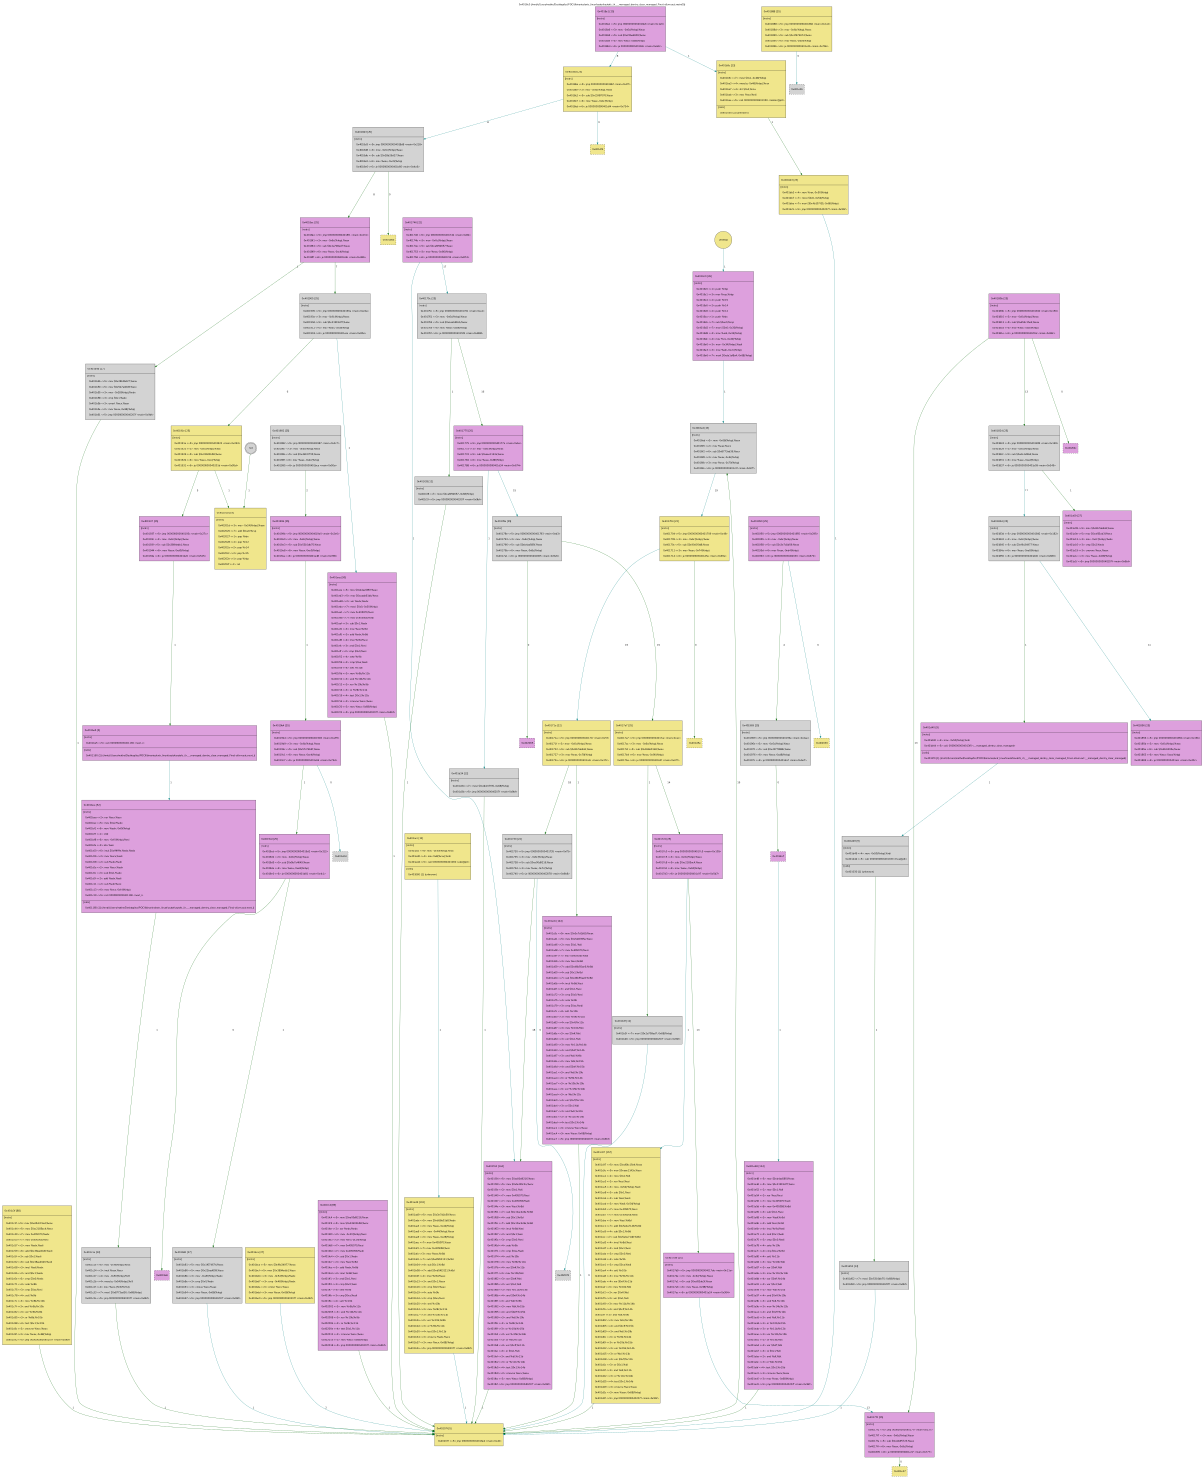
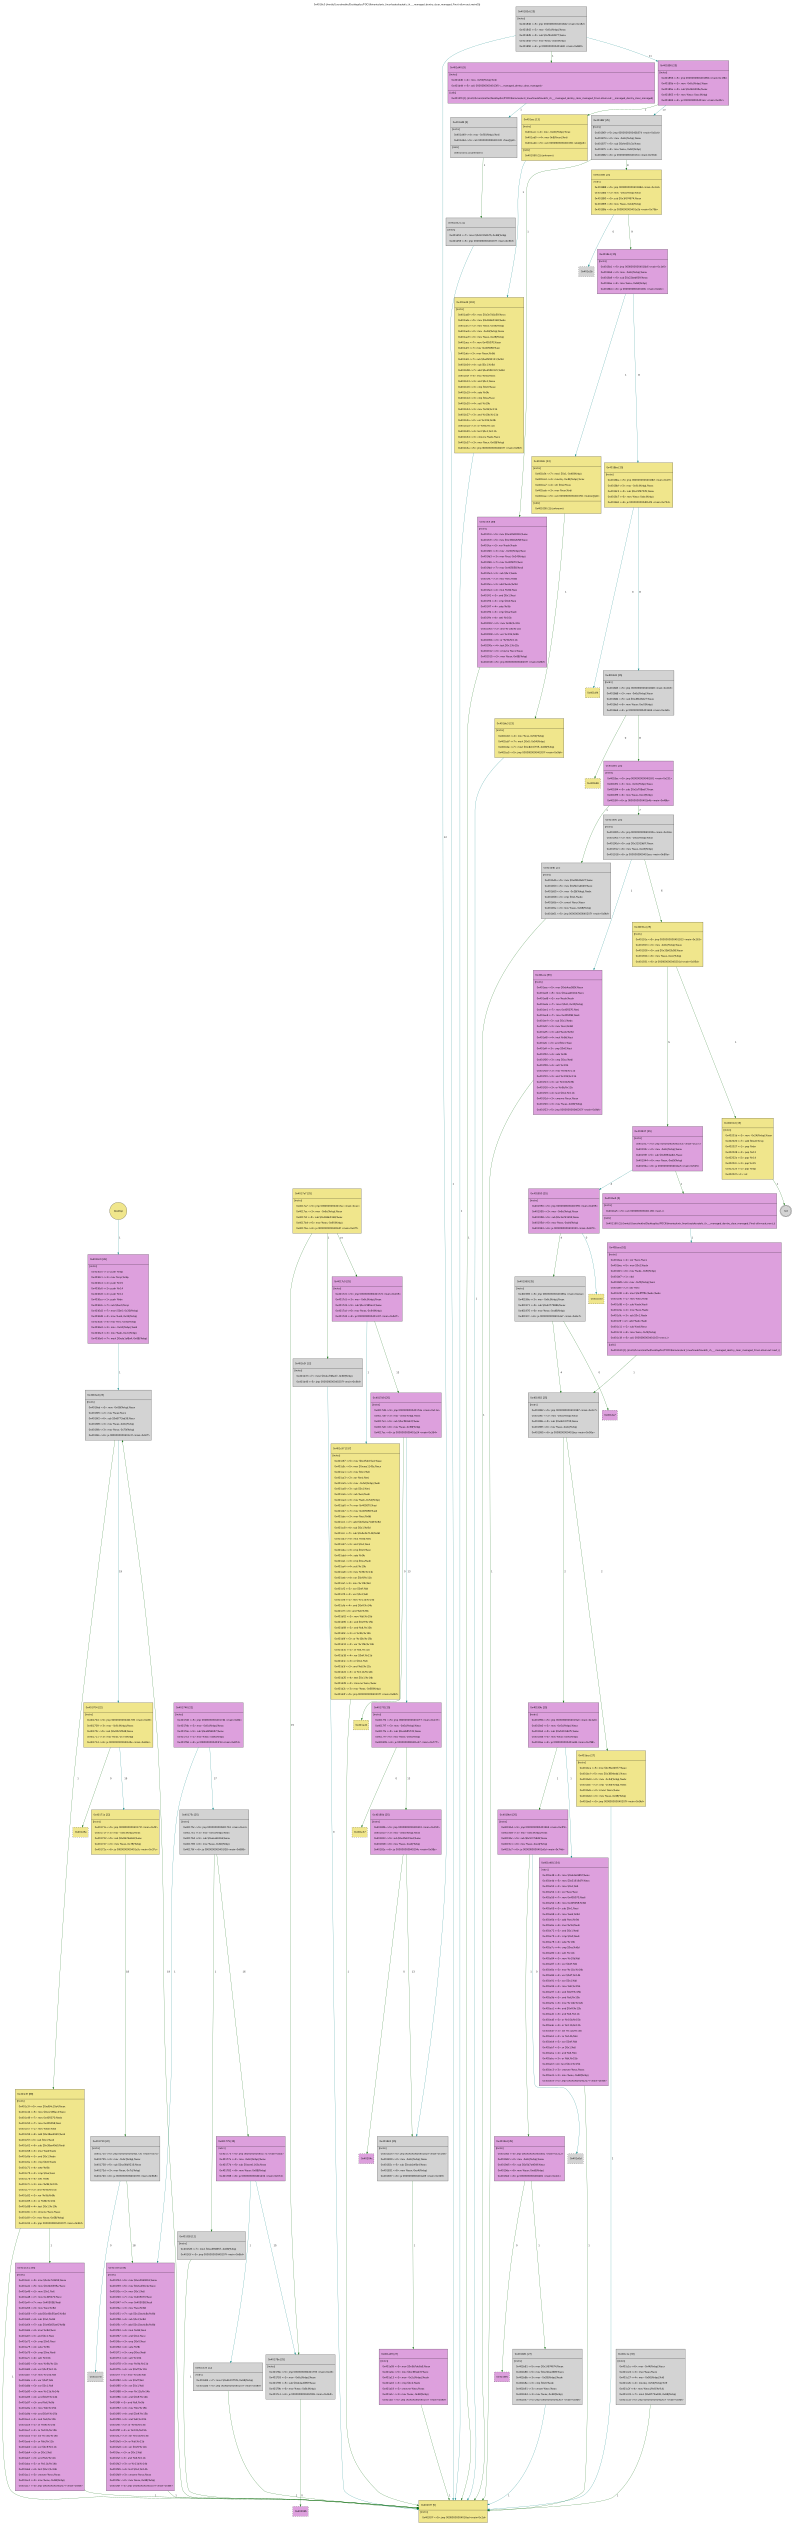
none -> (624, 110)
none -> (626, 138)
none -> (629, 231)
(247, 480) -> (779, 1191)
(1024, 493) -> (444, 1061)
(646, 606) -> (290, 1791)
(577, 840) -> (50, 2245)
(914, 861) -> (406, 1778)
(778, 1010) -> (569, 1802)
(134, 1079) -> (616, 1374)
none -> (617, 1179)
none -> (557, 1356)
none -> (587, 1593)
none -> (361, 1725)
none -> (75, 1763)
none -> (435, 2452)
